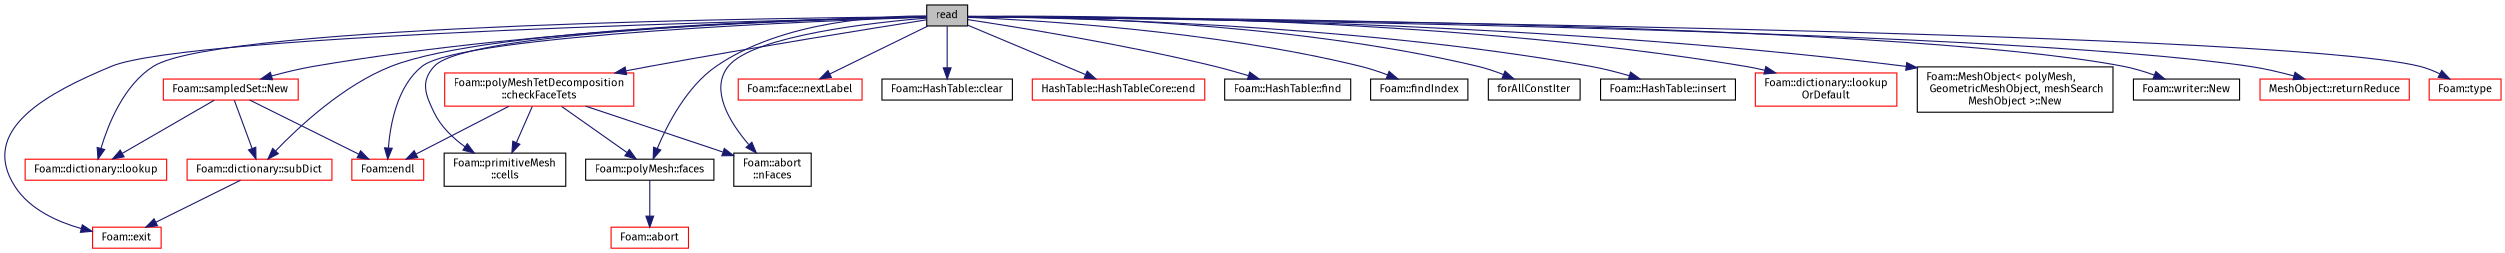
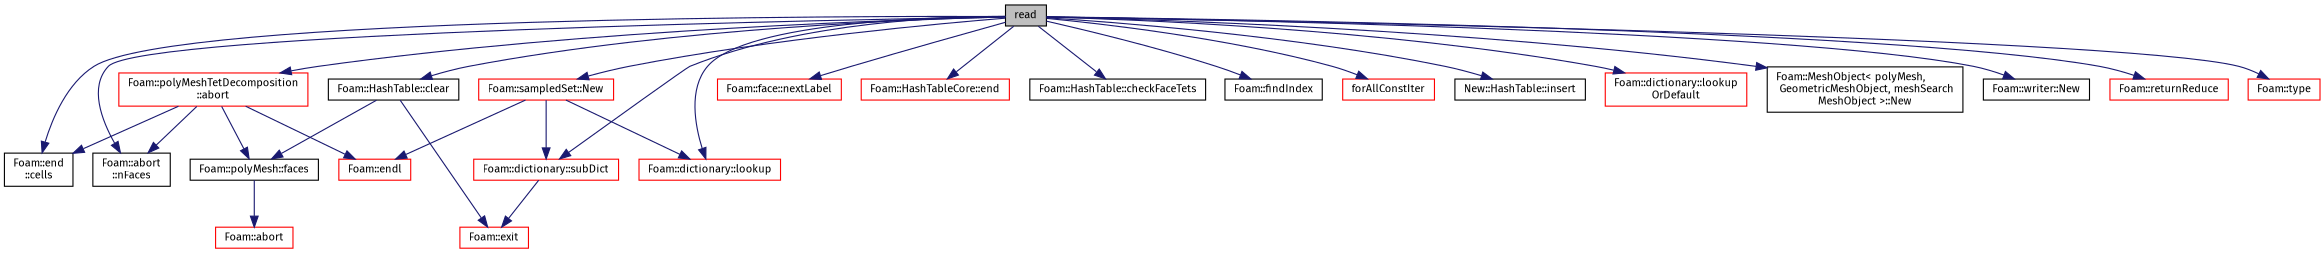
(627, 33) -> none
(148, 58) -> (441, 159)
(718, 65) -> (329, 127)
(539, 90) -> (213, 90)
(1118, 90) -> (935, 90)
(1288, 90) -> (1118, 90)
(1534, 90) -> (1389, 90)
(1668, 90) -> (1520, 90)
(2335, 90) -> (2169, 90)
(505, 170) -> (39, 170)
